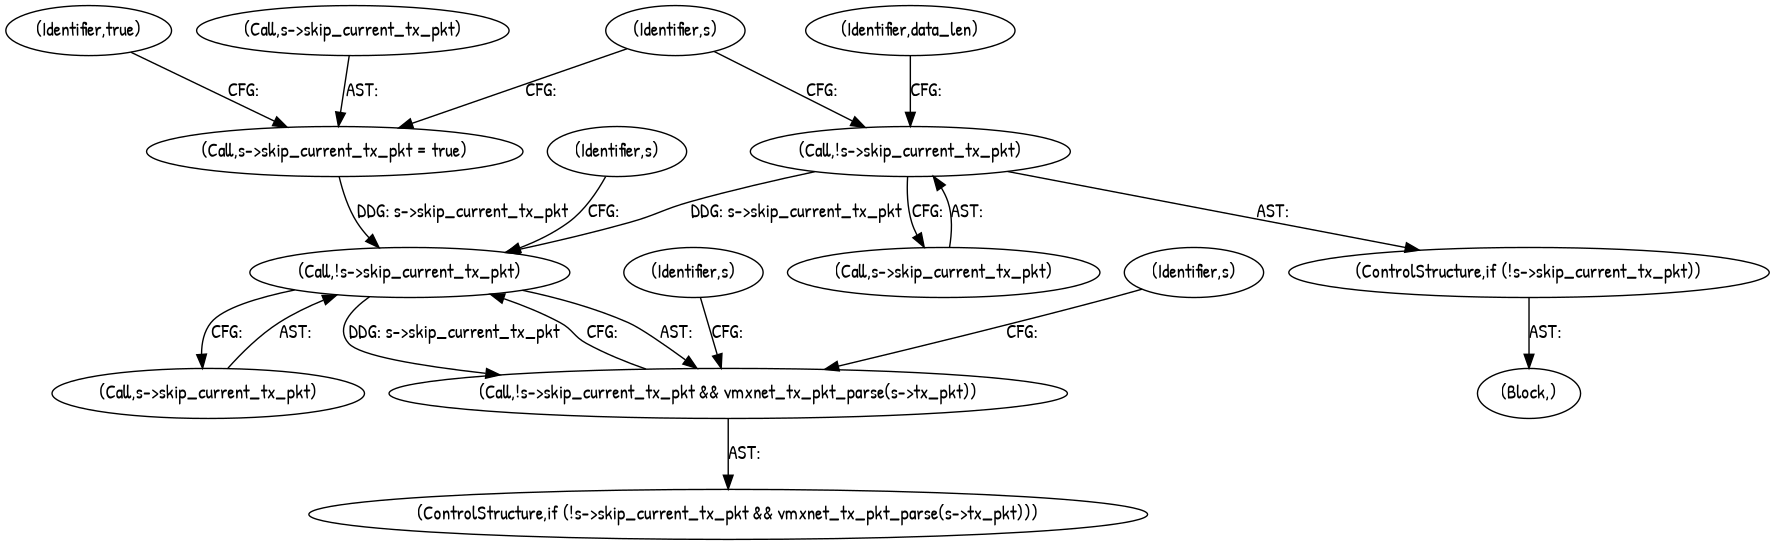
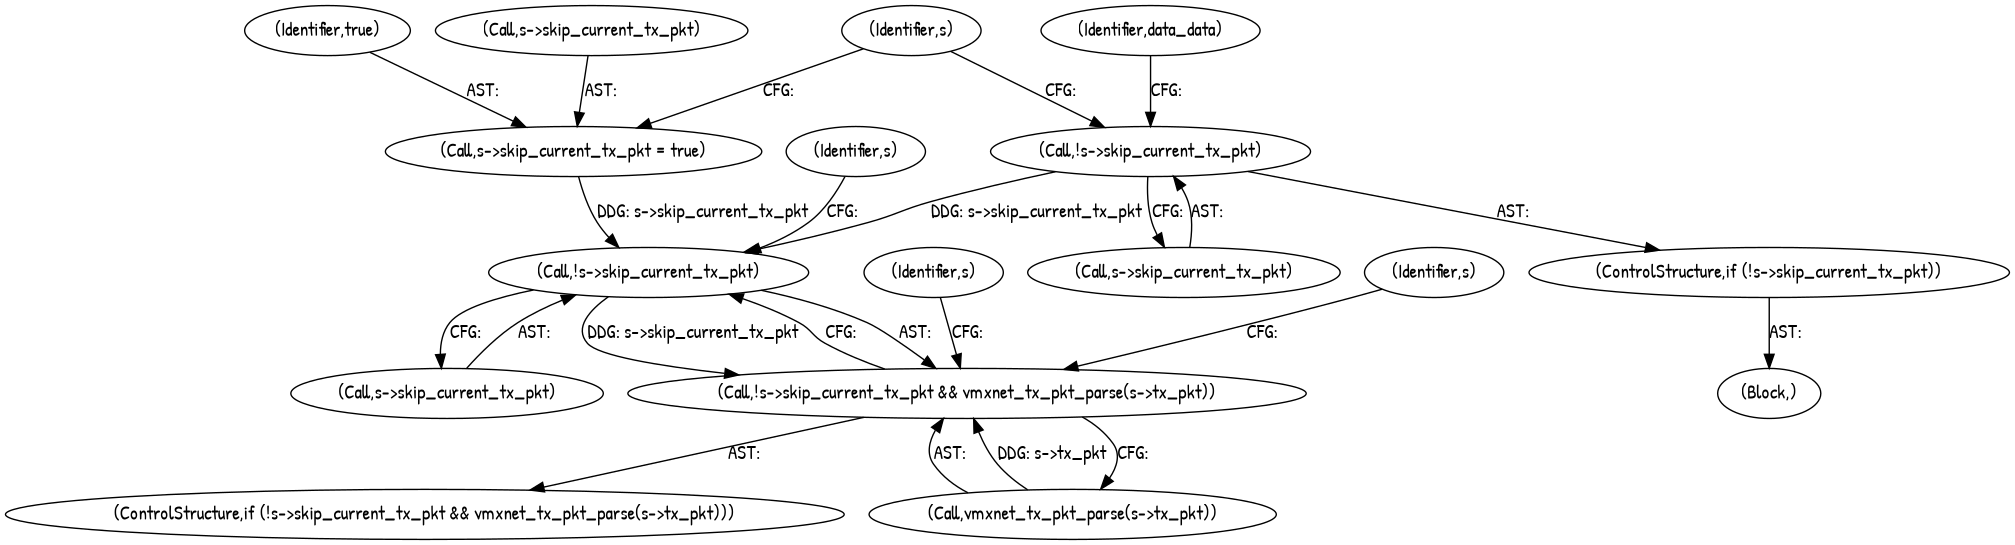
(910, 31) -> (1151, 31)
(246, 91) -> (485, 91)
none -> (1073, 514)
